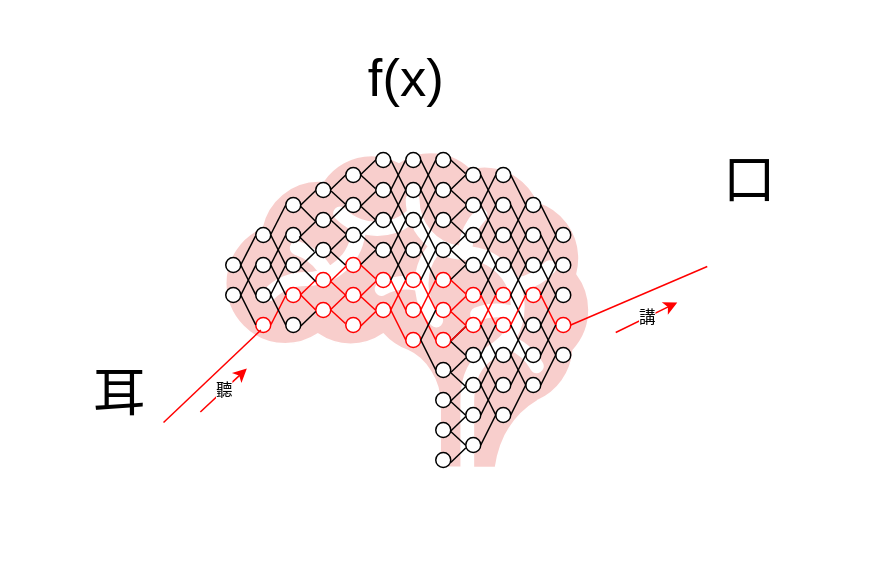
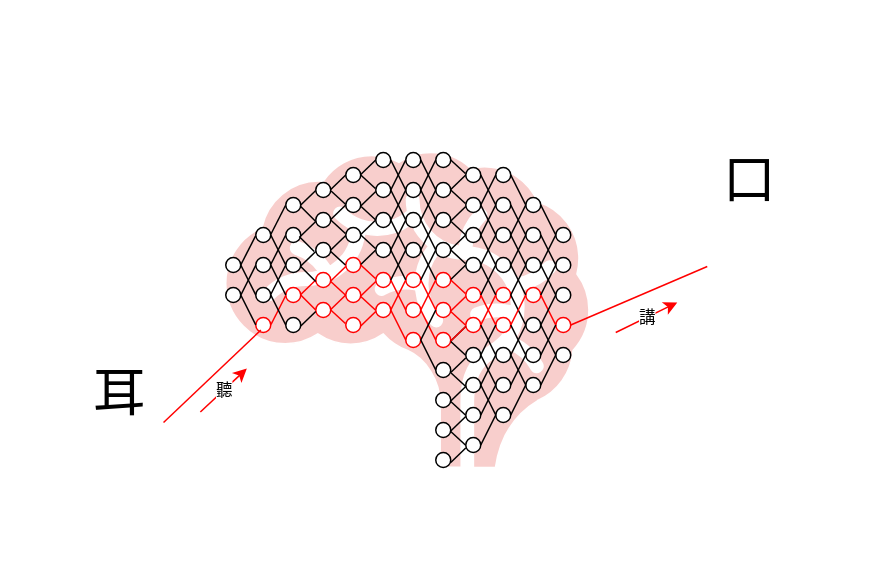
(407, 77) -> none
